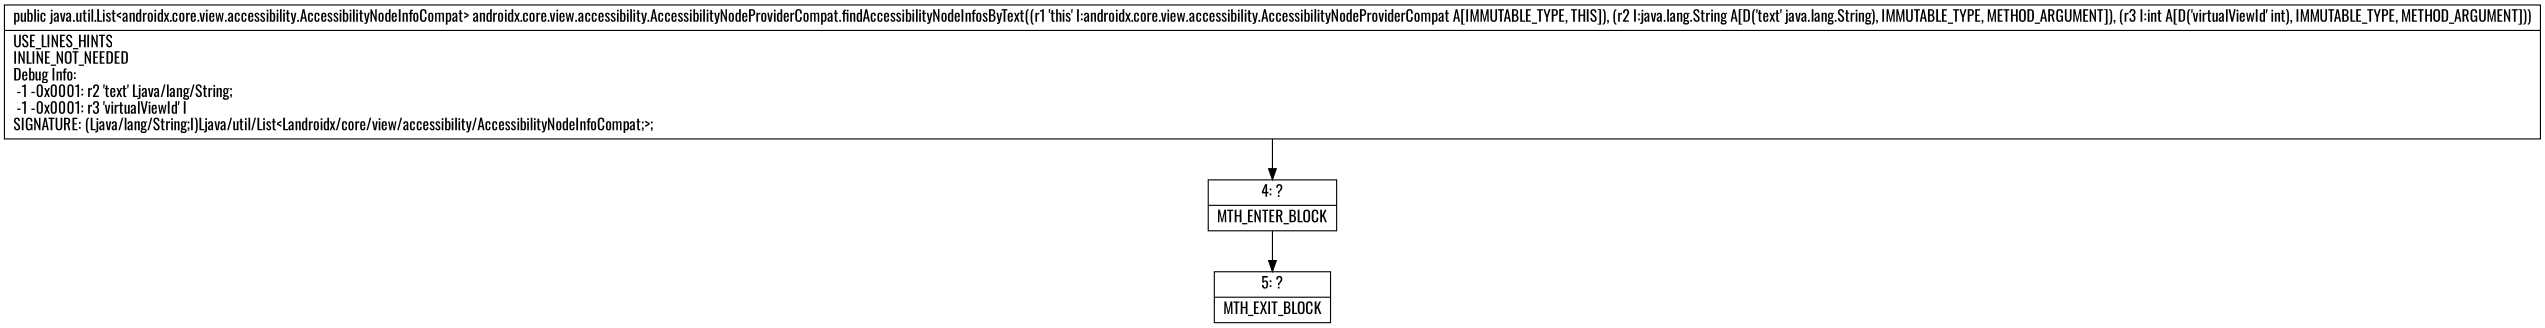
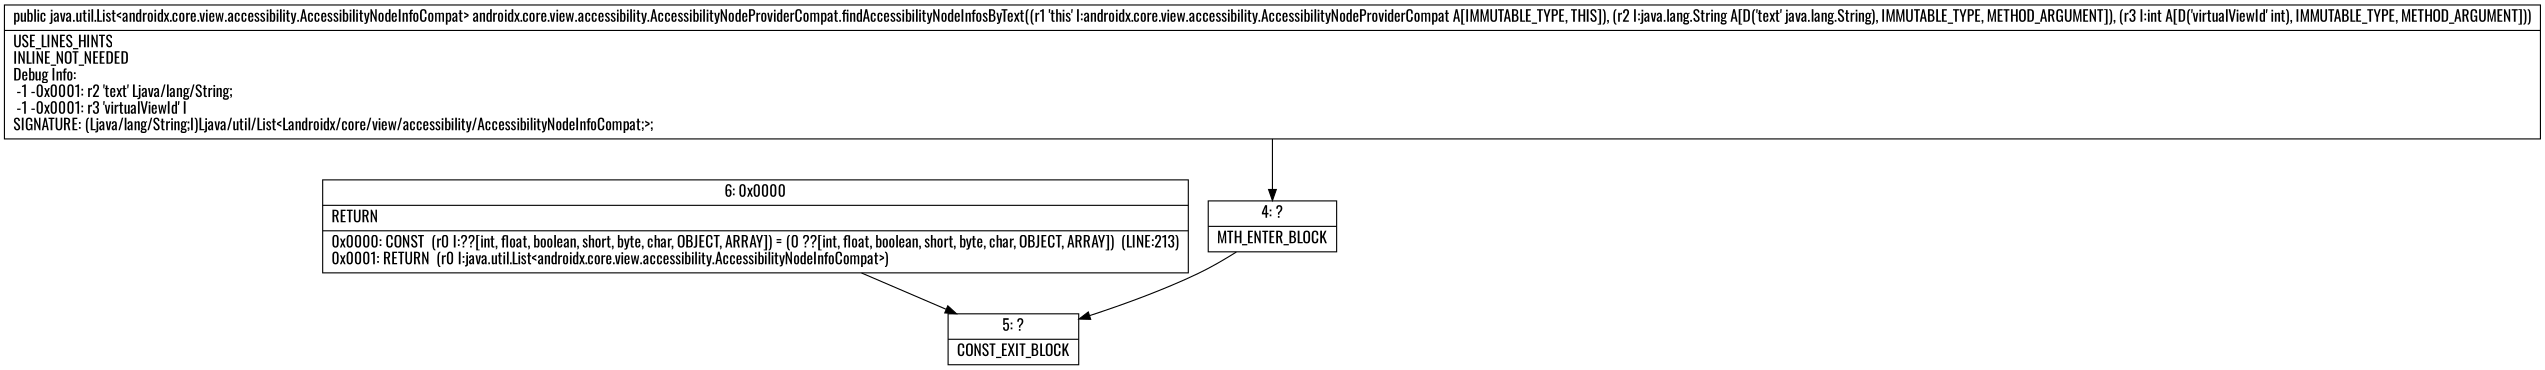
none -> (755, 226)
(1272, 309) -> (1013, 351)
